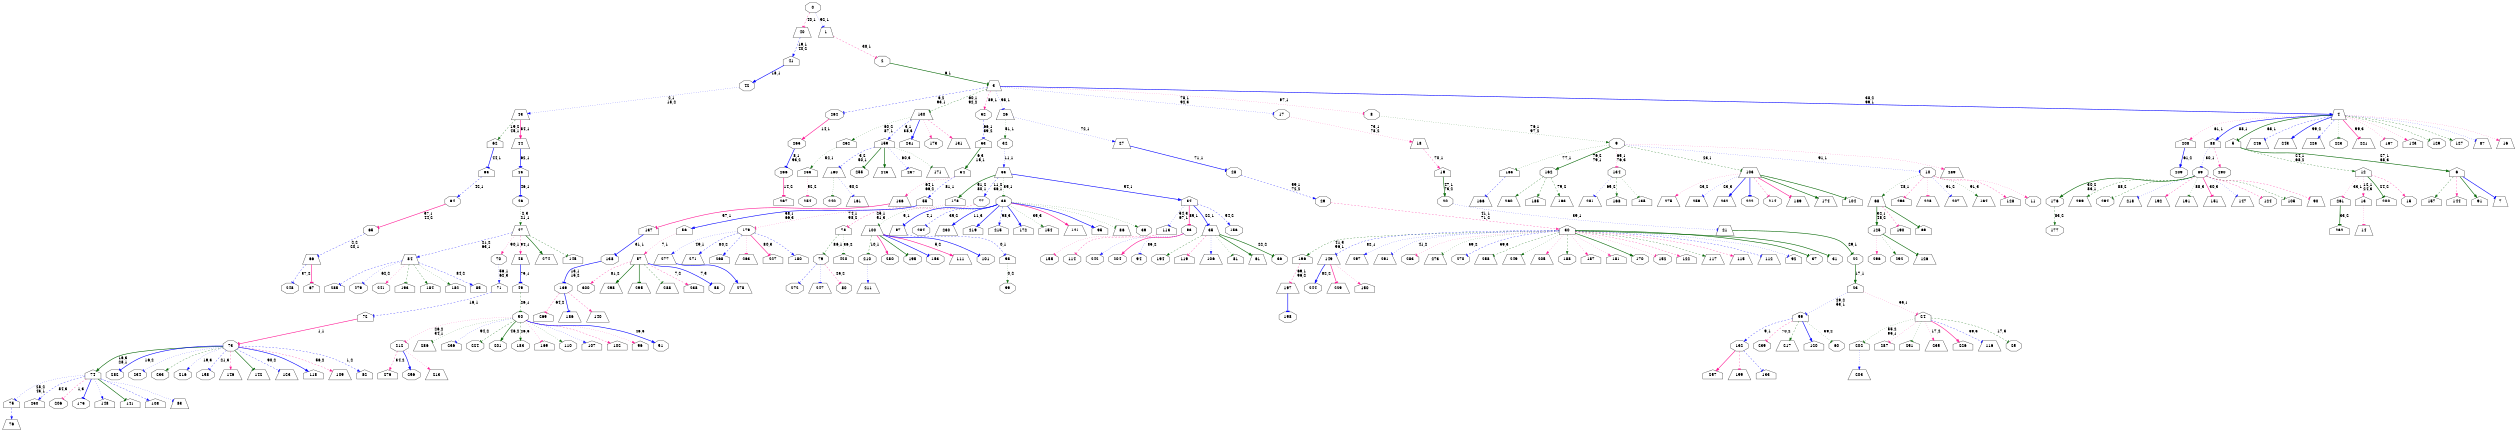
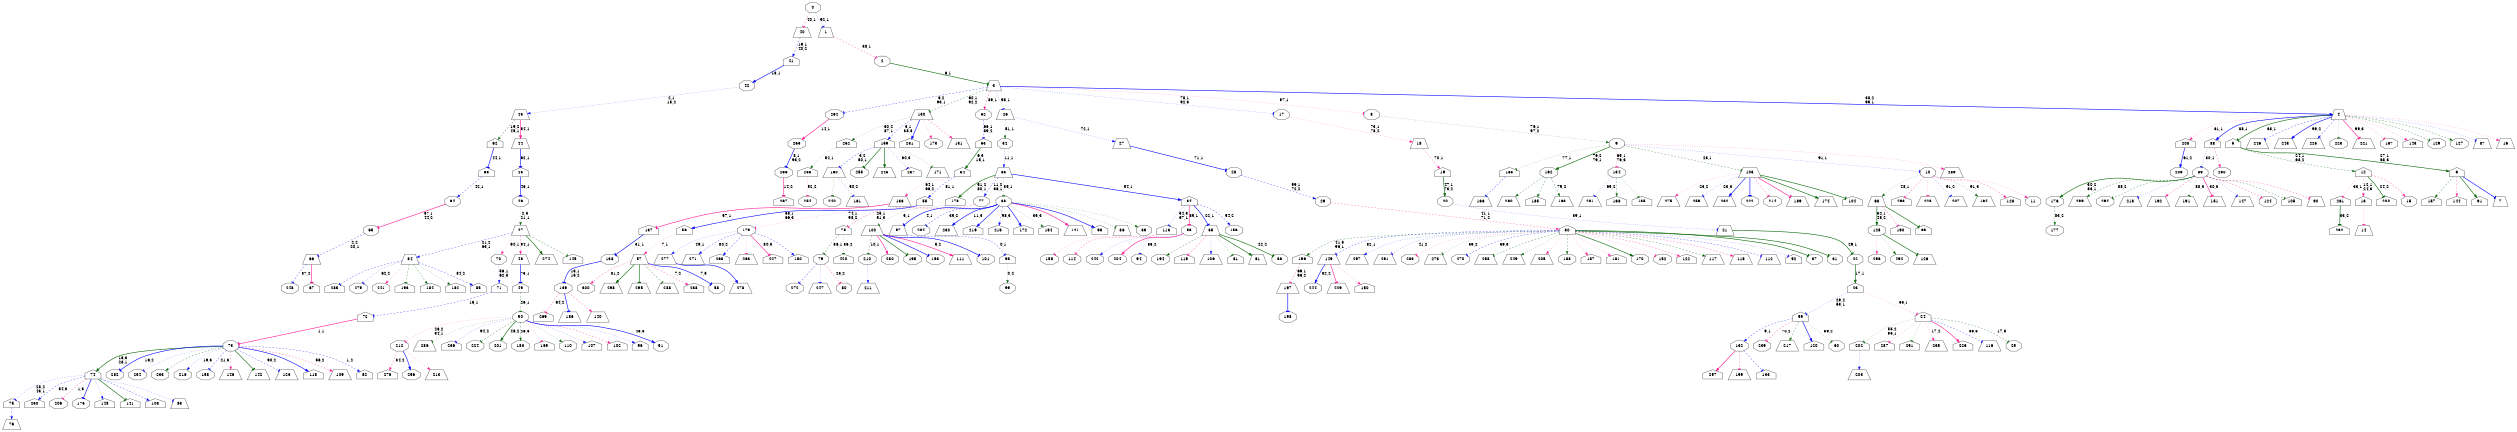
(580, 327) -> (580, 327)
